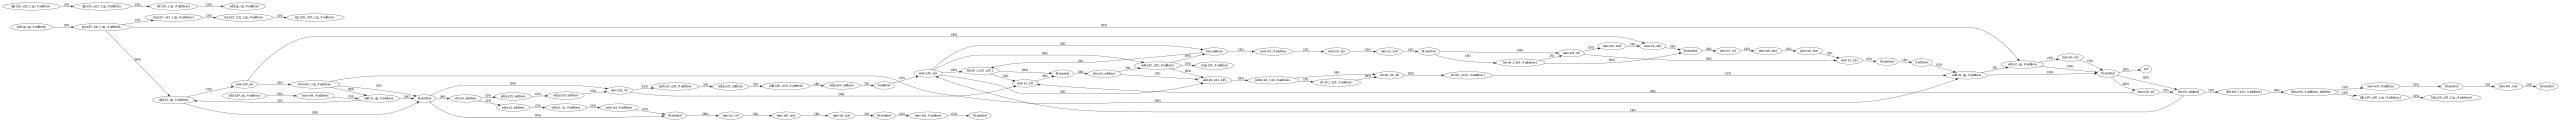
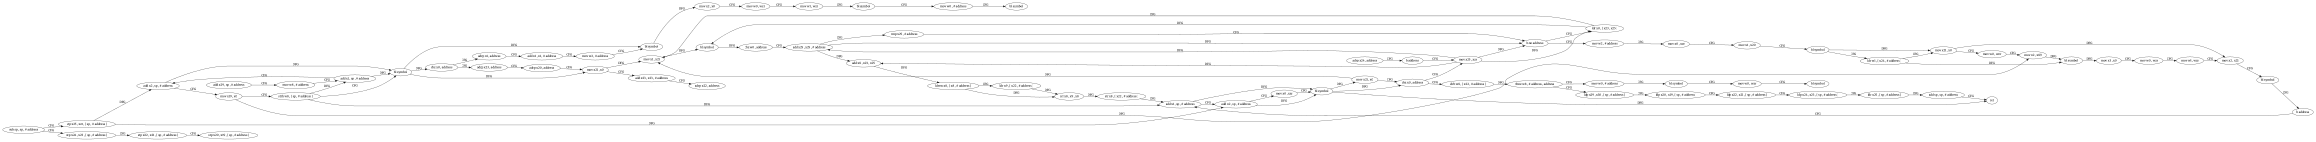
(137, 22) -> (52, 132)
none -> (1223, 34)
(1653, 46) -> (2033, 55)
(1158, 77) -> none
(786, 86) -> none
none -> (1711, 95)
none -> (1973, 98)
